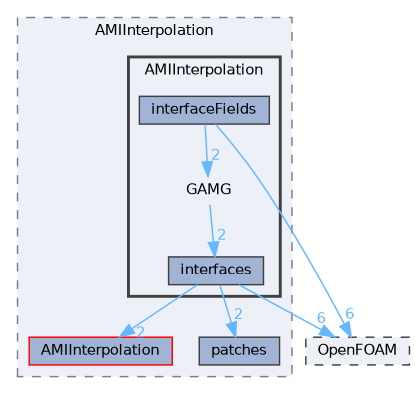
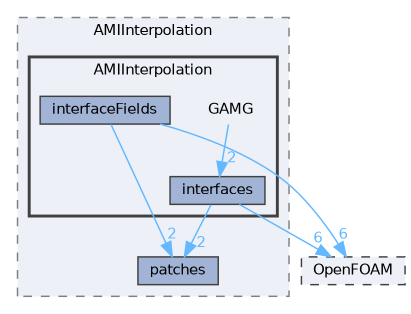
(206, 143) -> (139, 184)
(101, 351) -> none
